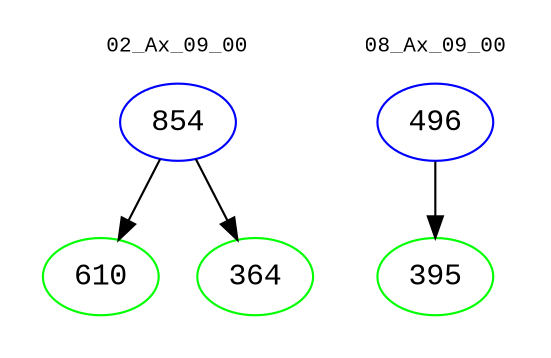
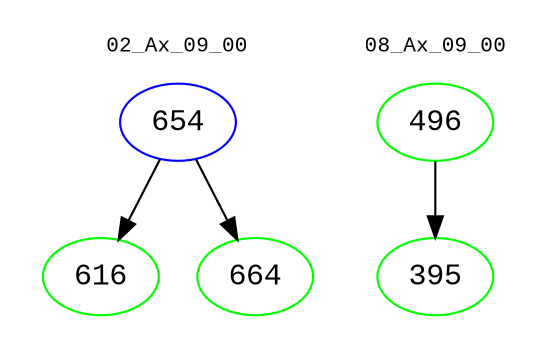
(178, 122) -> (178, 122)
(435, 122) -> (435, 122)
(101, 277) -> (101, 277)
(255, 277) -> (255, 277)
